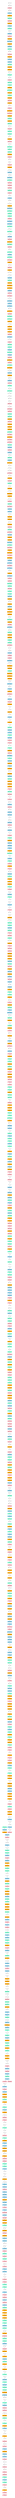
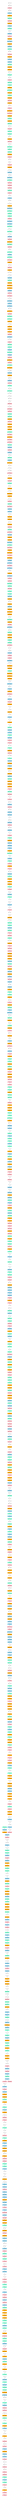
(10, 756) -> (10, 756)
(10, 1596) -> (10, 1596)
